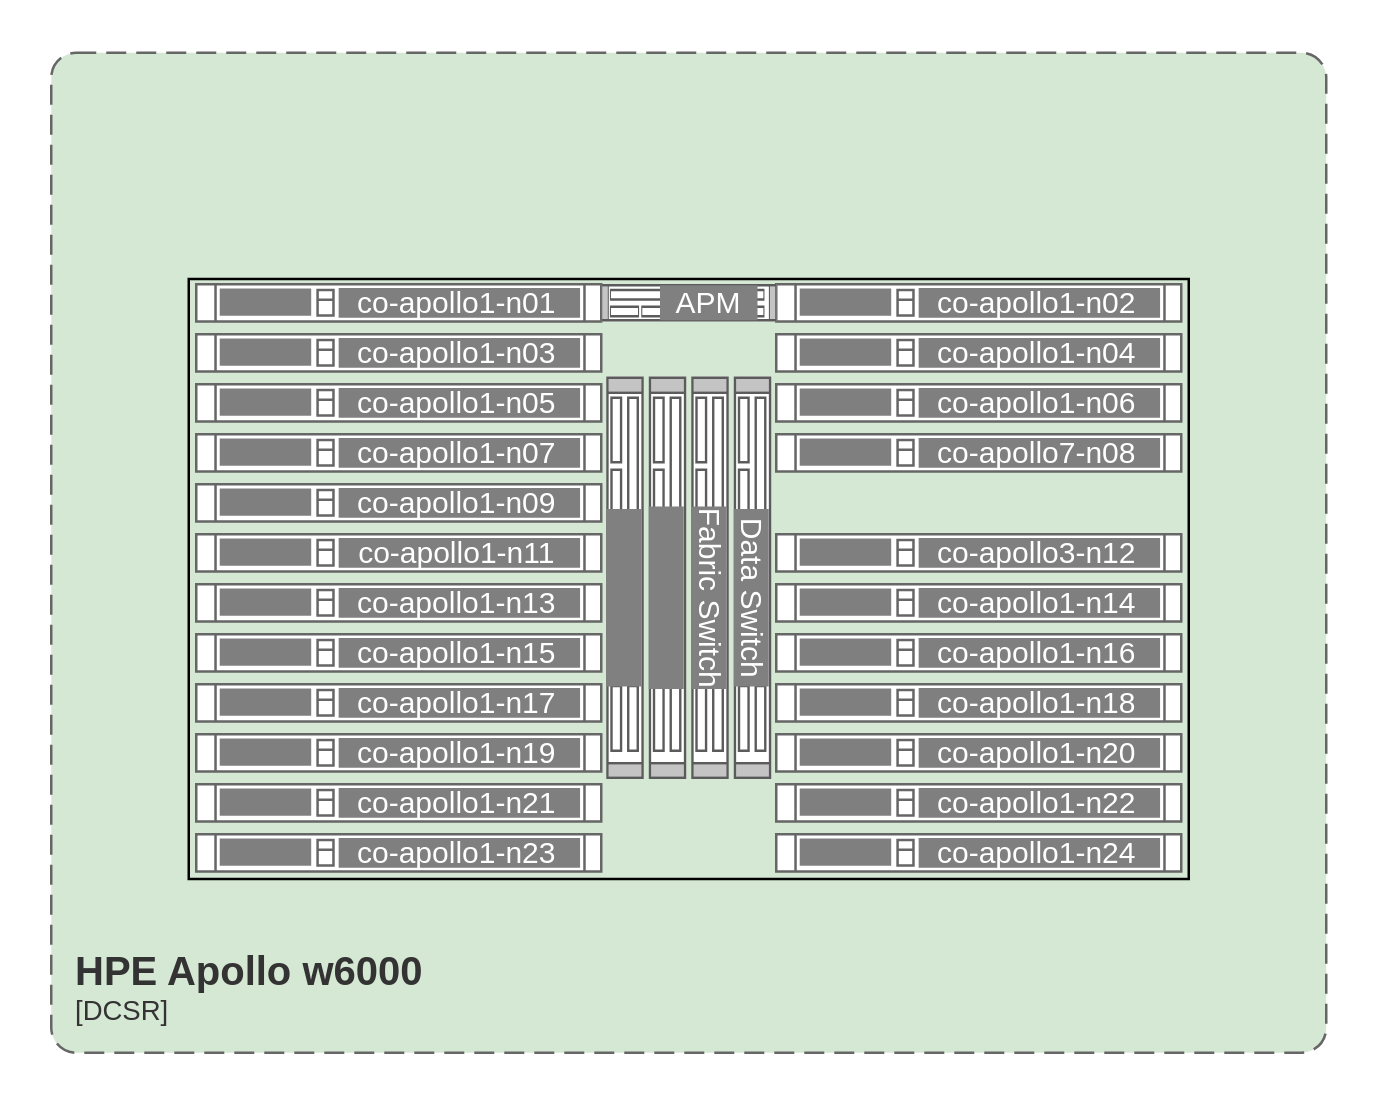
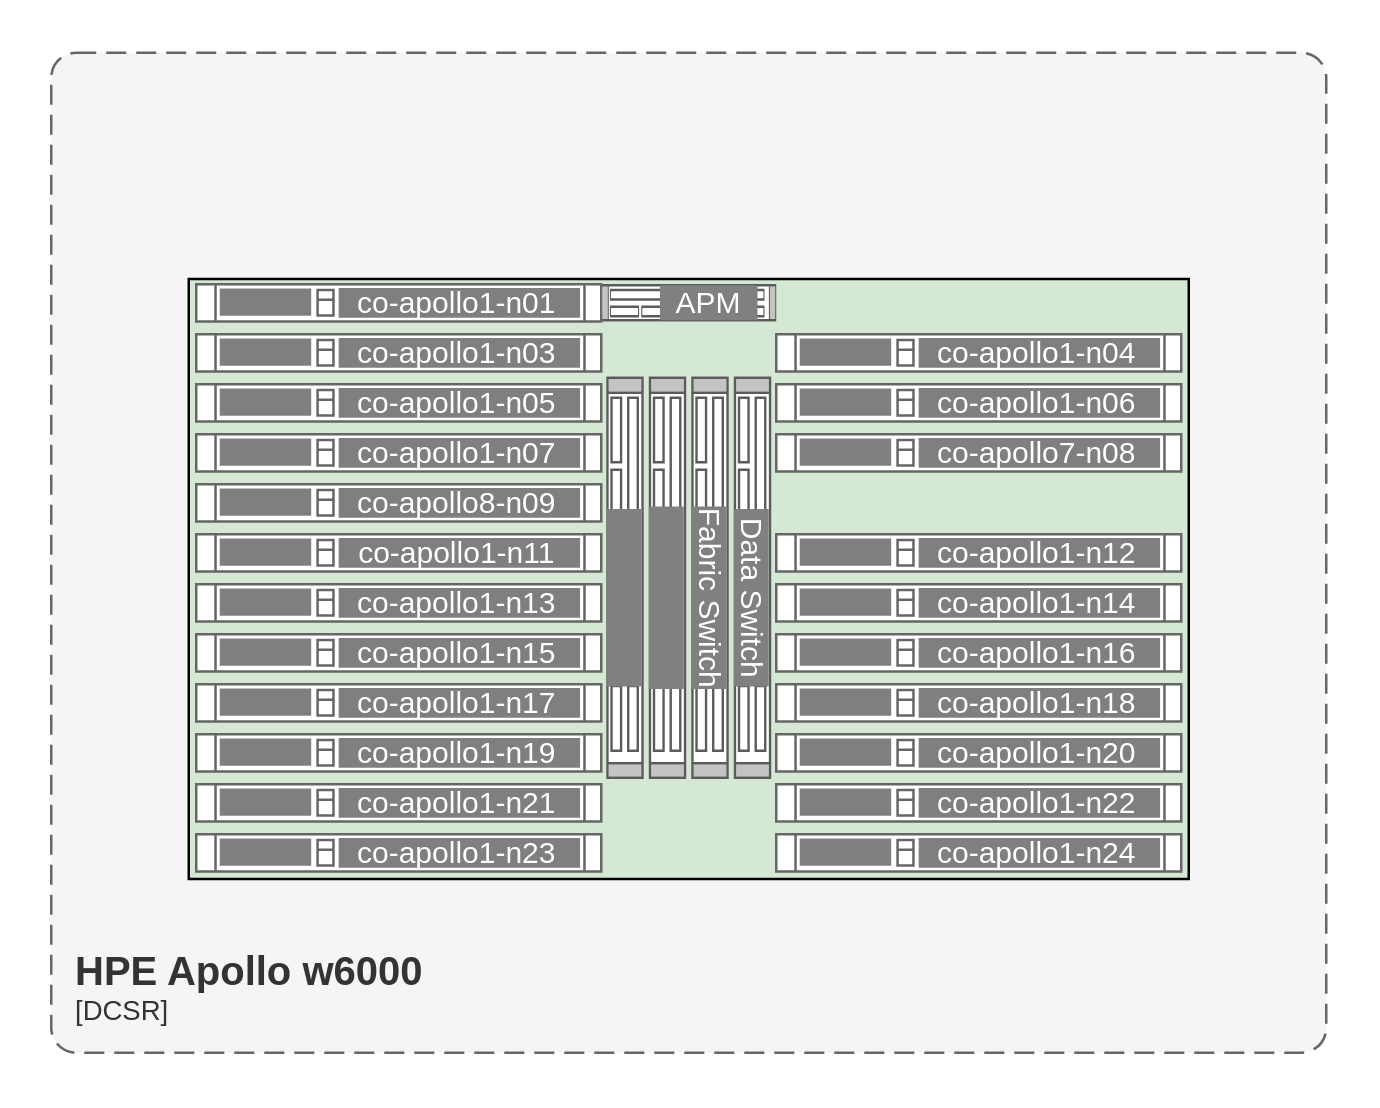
(979, 303) -> none
(420, 504) -> (420, 504)
(1000, 554) -> (1000, 554)
(185, 993) -> (185, 993)
